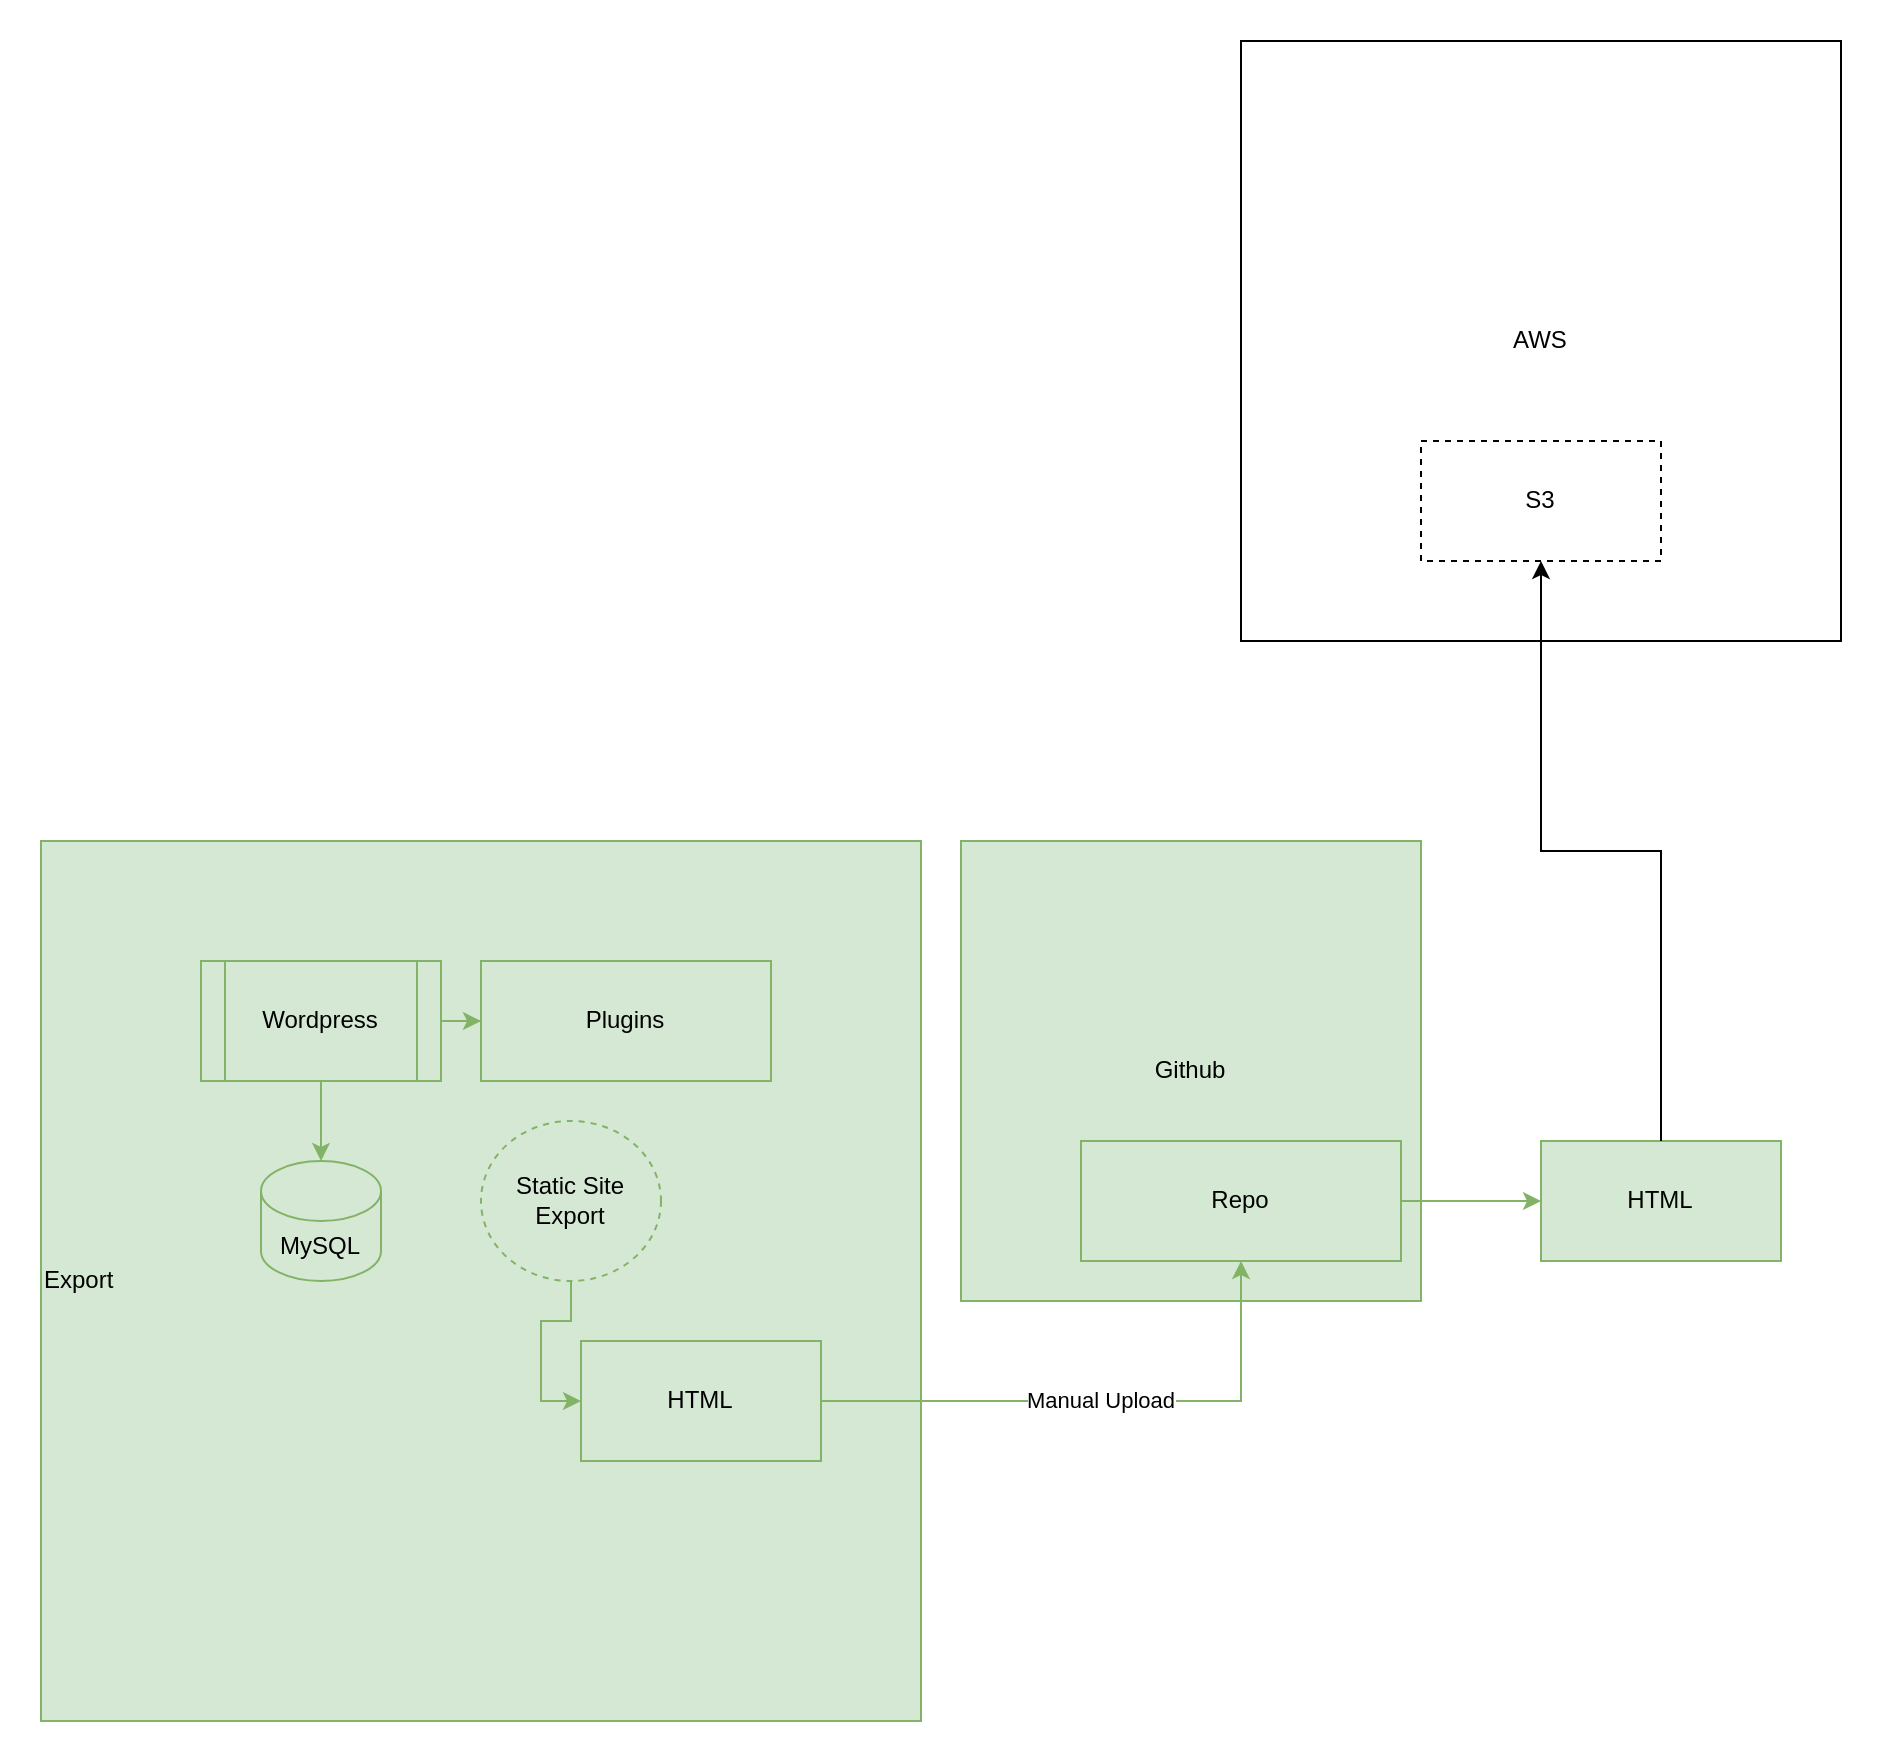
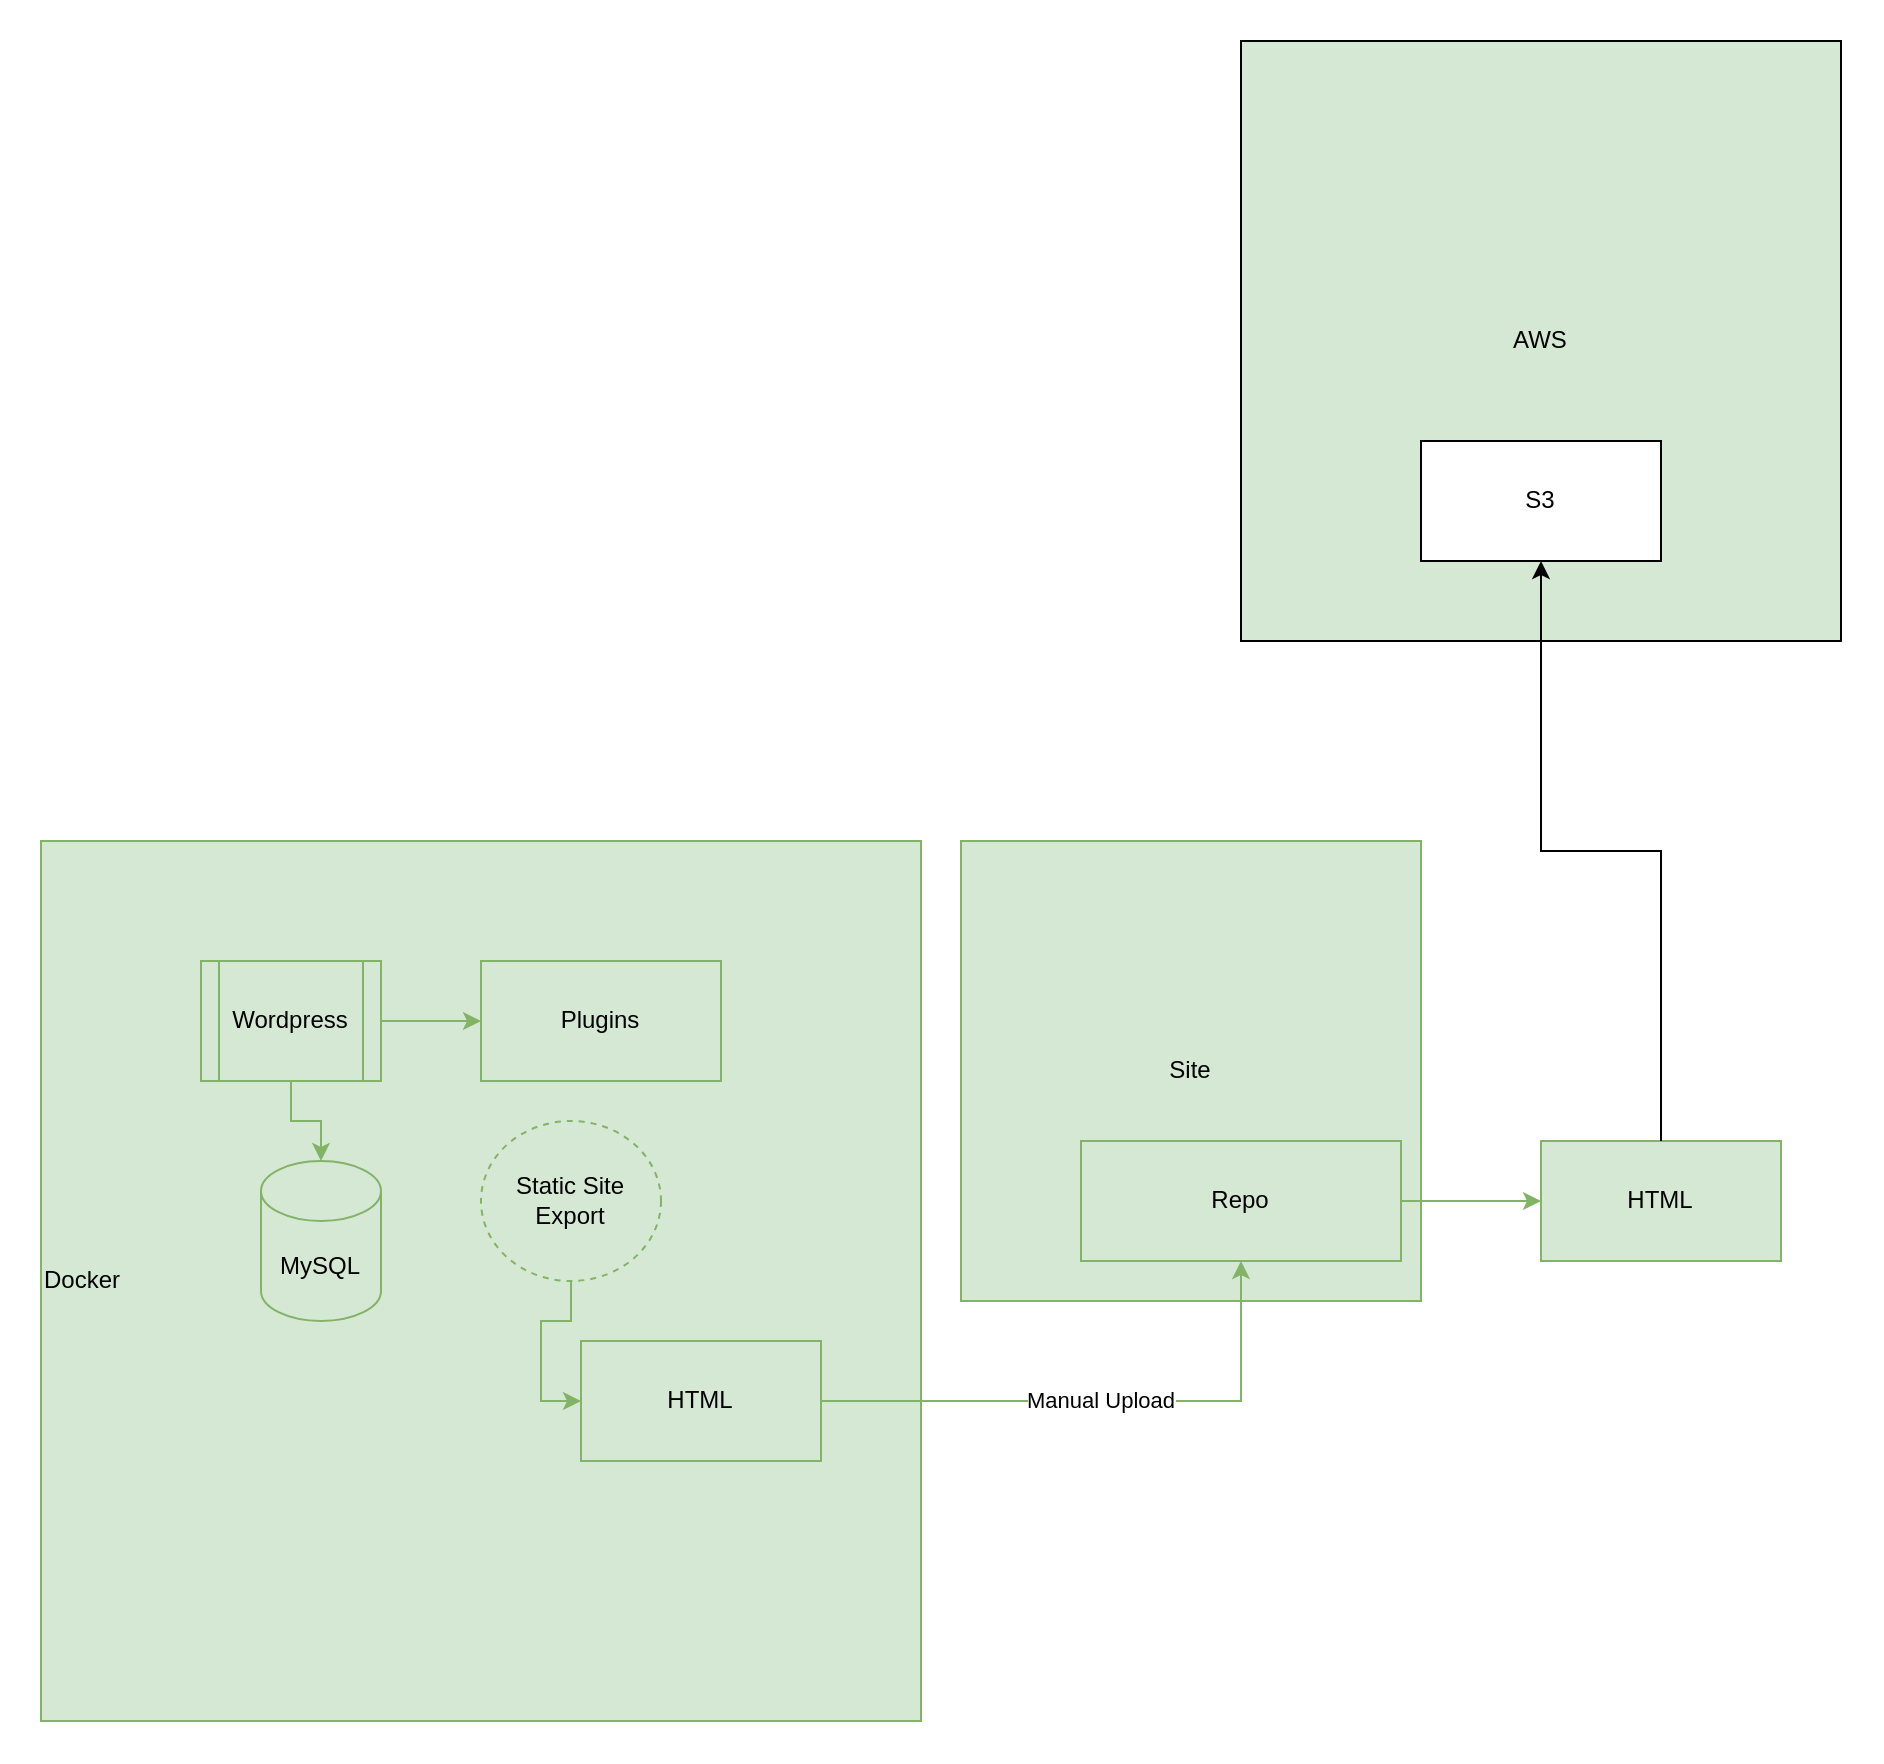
(1541, 341) -> (1541, 341)
(1541, 501) -> (1541, 501)
(321, 1021) -> (291, 1021)
(626, 1021) -> (601, 1021)
(1191, 1071) -> (1191, 1071)
(321, 1221) -> (321, 1241)
(85, 1281) -> (85, 1281)
